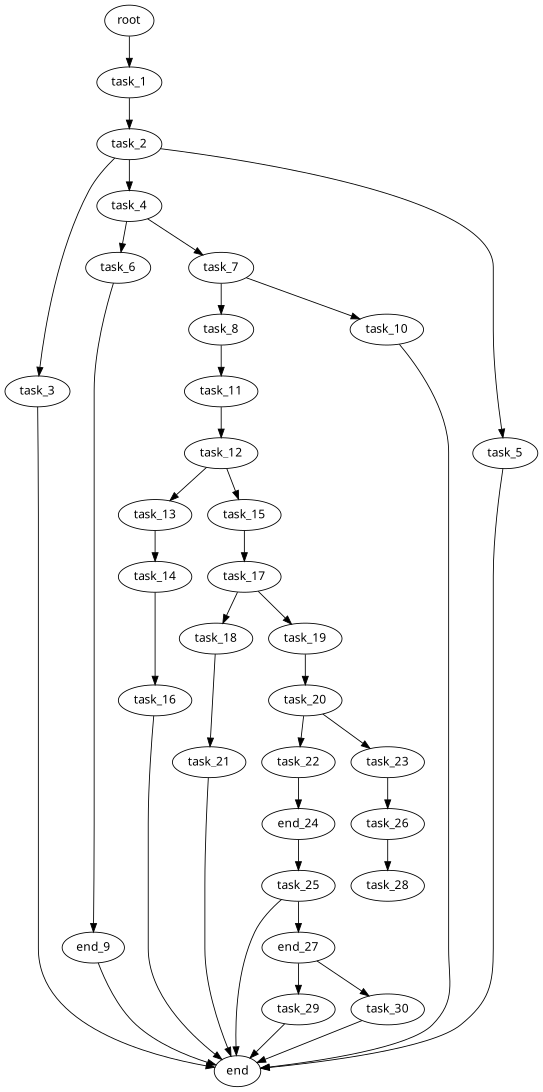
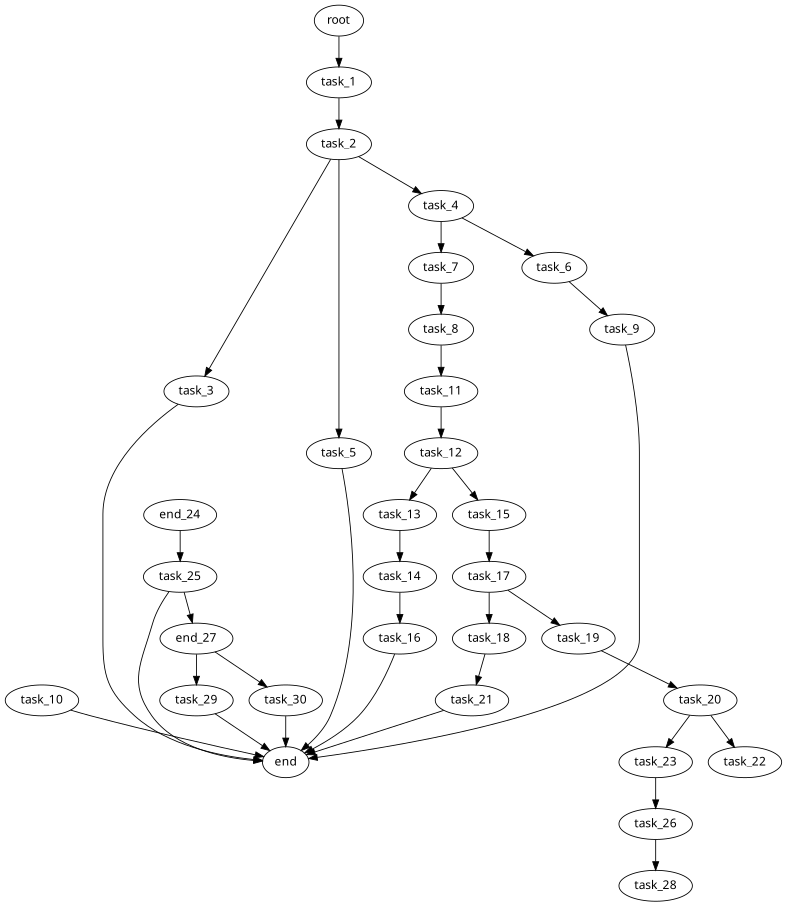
(299, 297) -> none
(298, 789) -> none
(93, 948) -> (622, 330)
